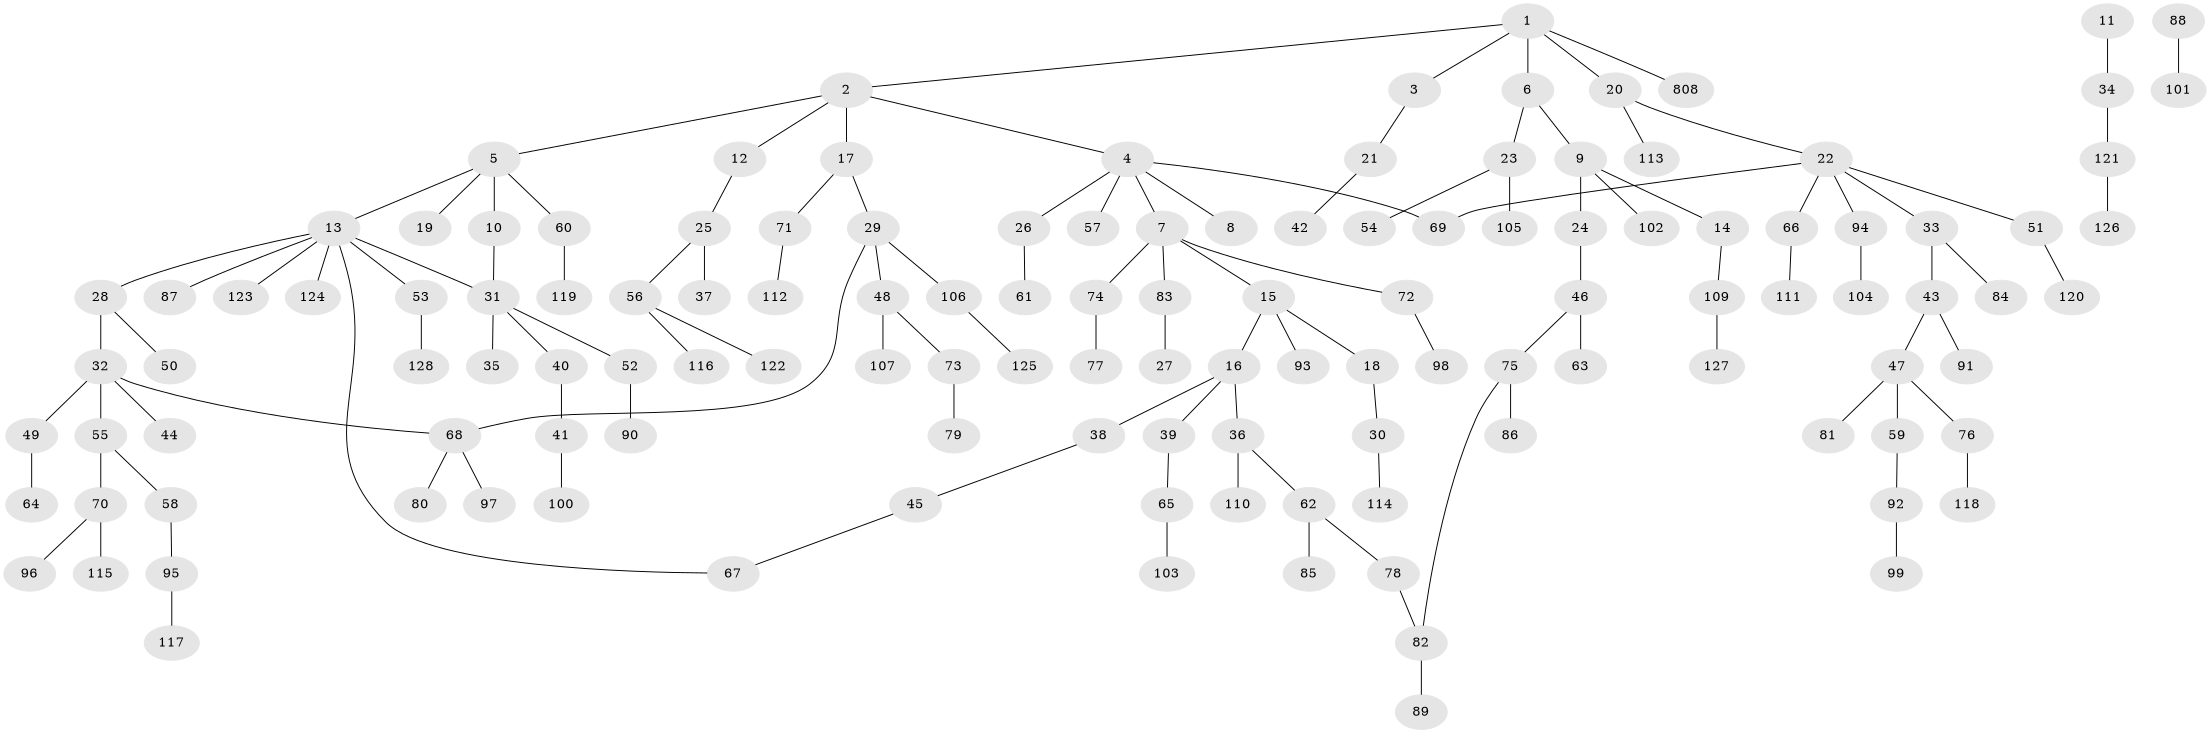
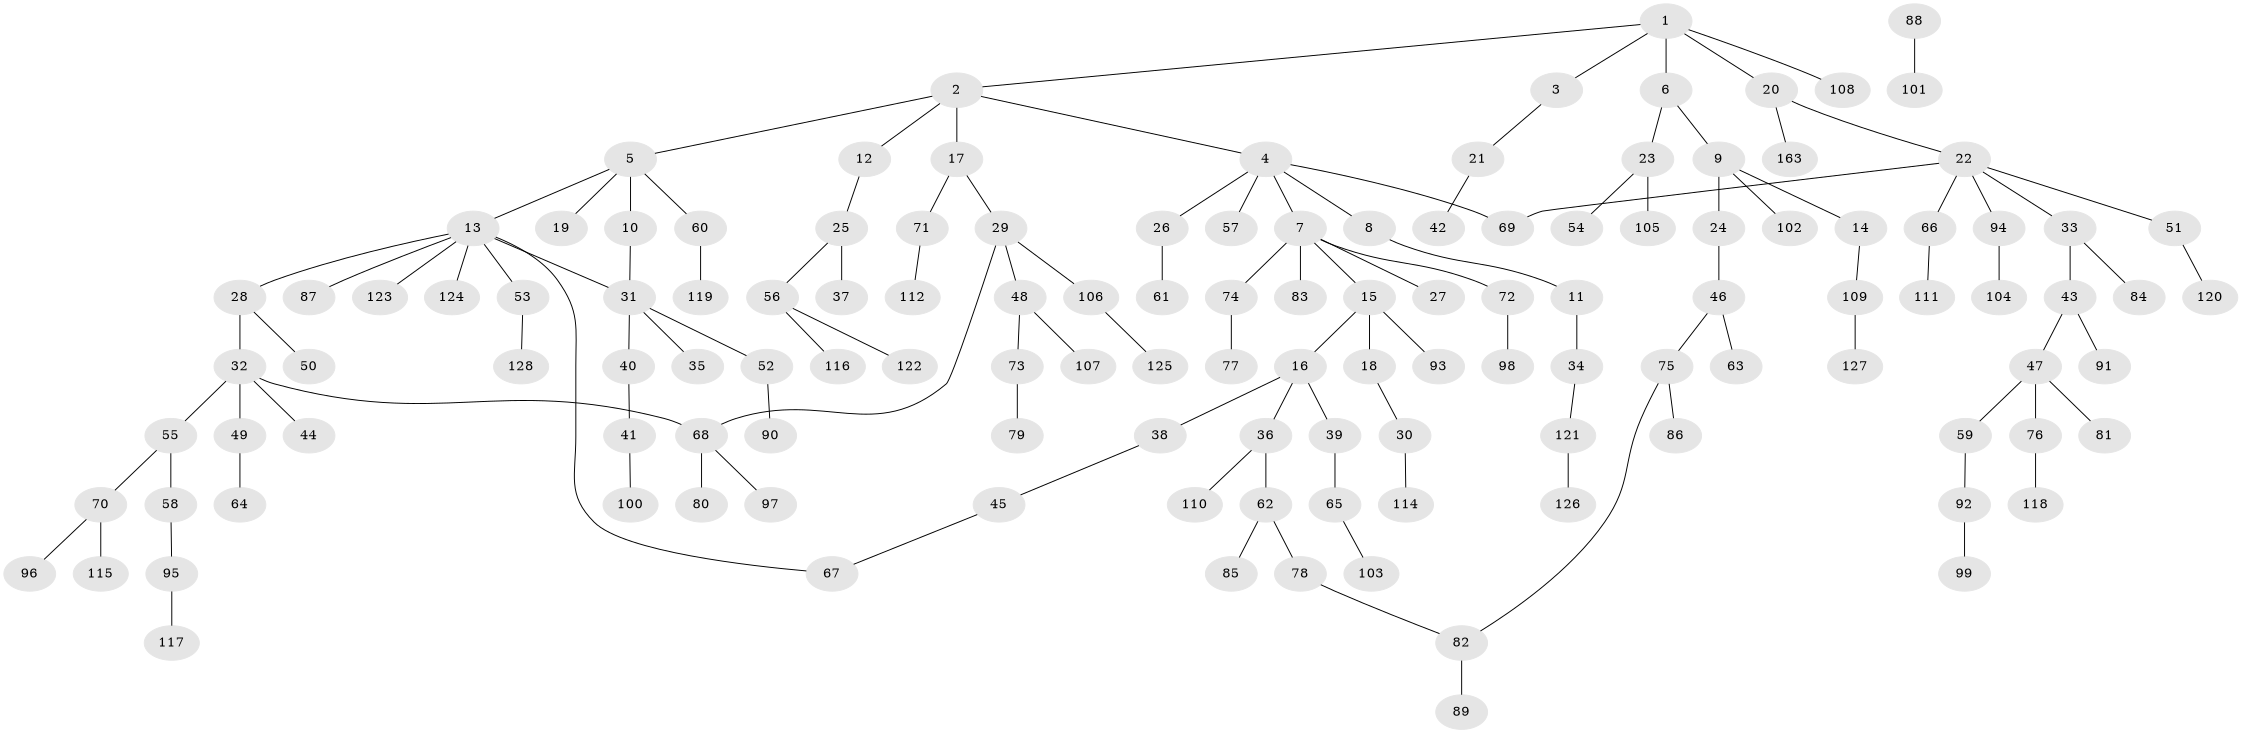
(1686, 90) -> (1843, 90)
(1652, 159) -> (1790, 159)
none -> (1473, 263)
(1165, 332) -> (1369, 263)
